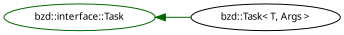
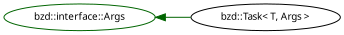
(80, 17) -> (80, 17)
